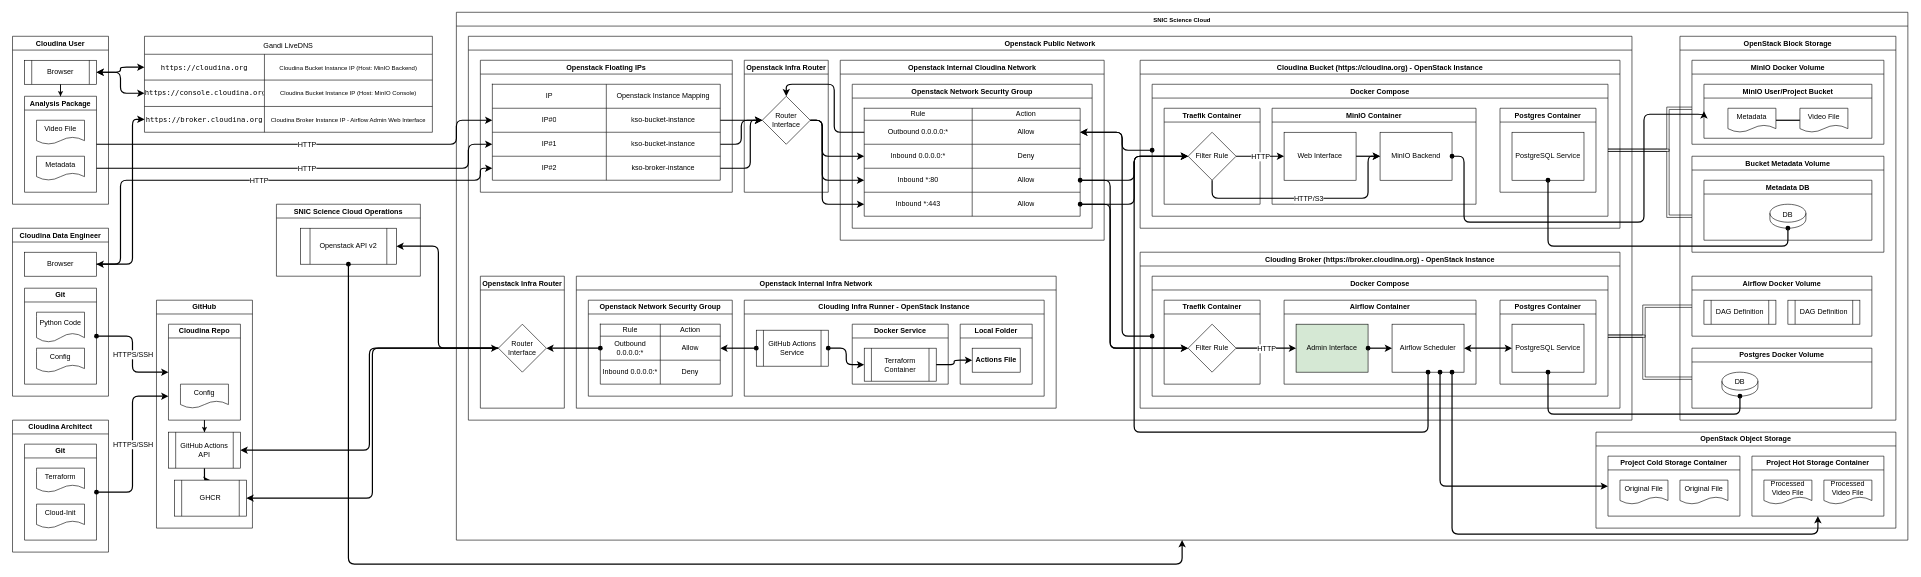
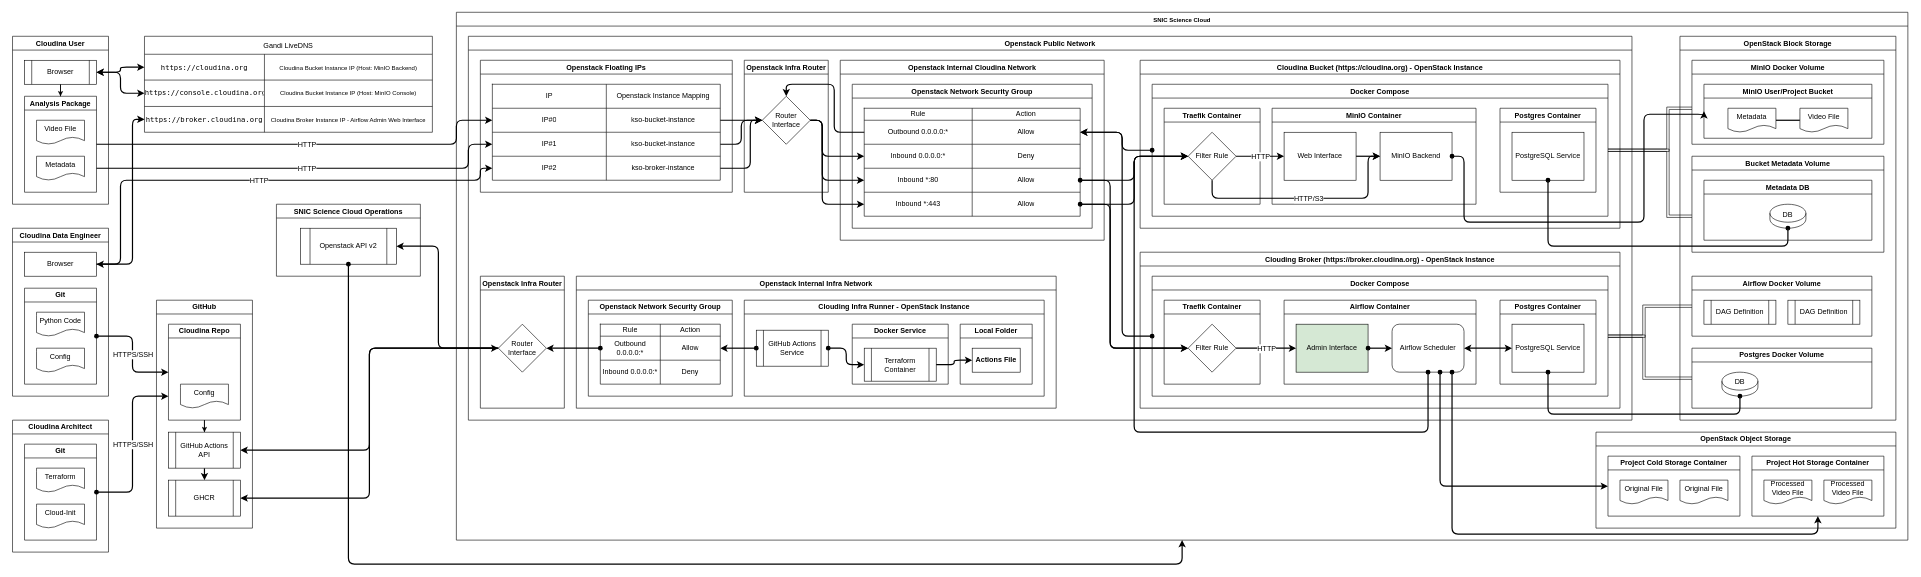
(60, 327) -> (60, 324)
(1428, 348) -> (1428, 348)
(210, 498) -> (204, 498)
